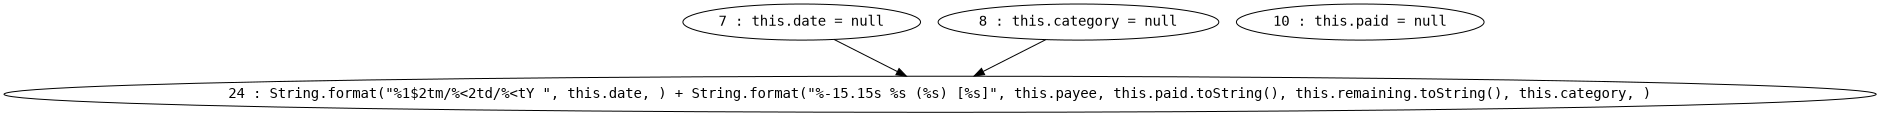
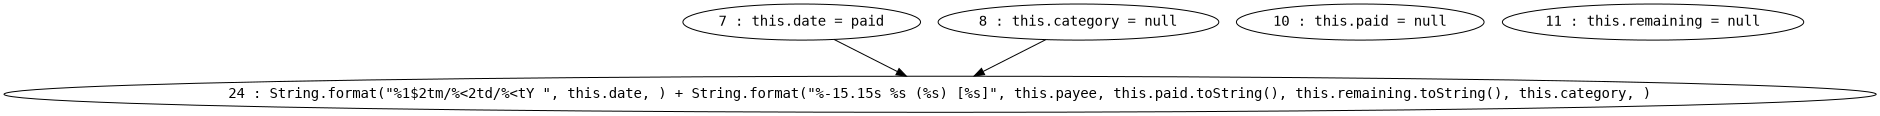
(802, 22) -> (802, 22)
none -> (1653, 22)
